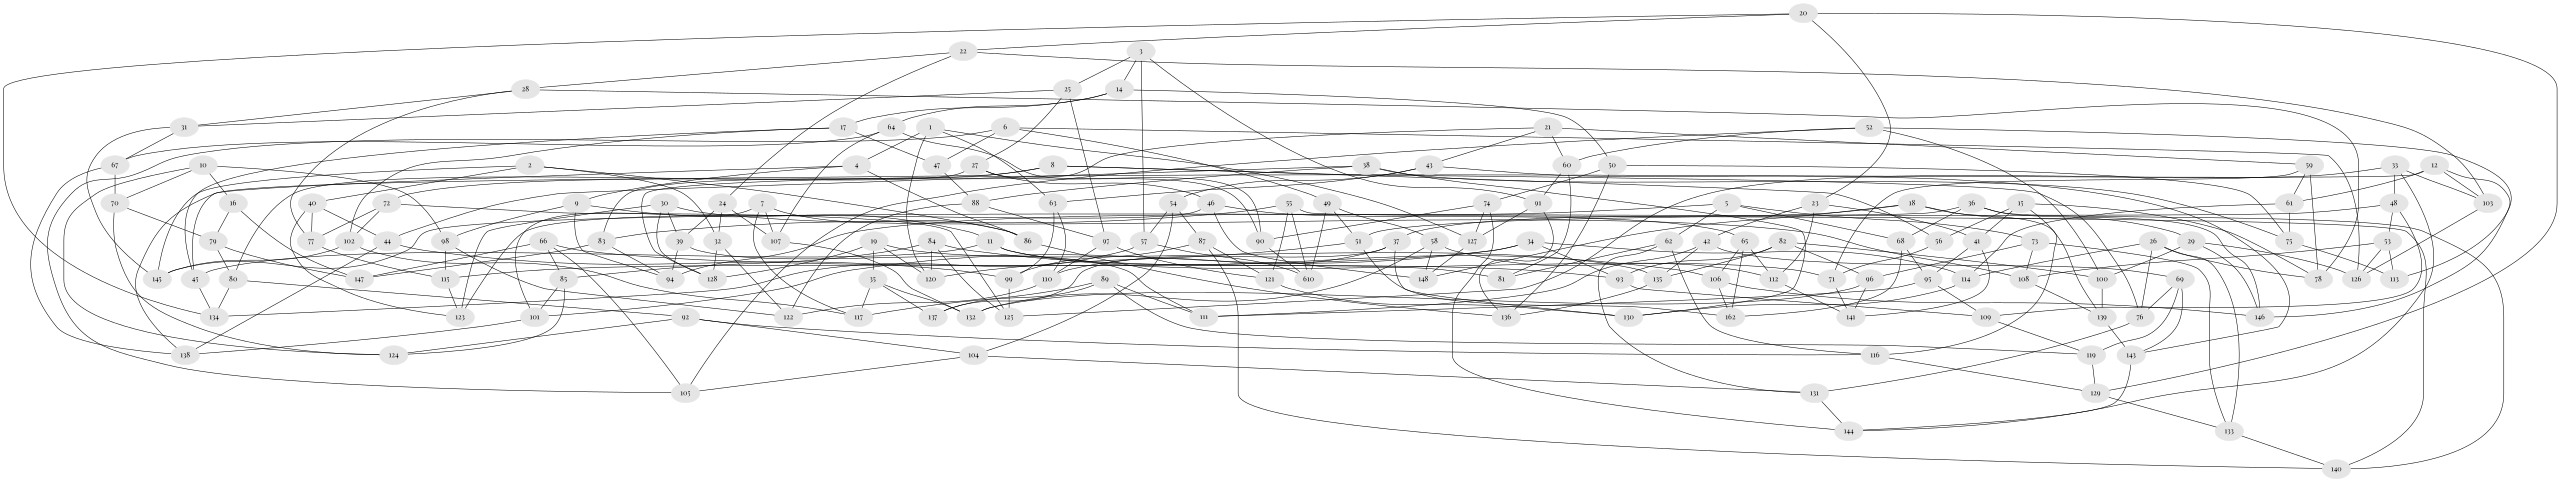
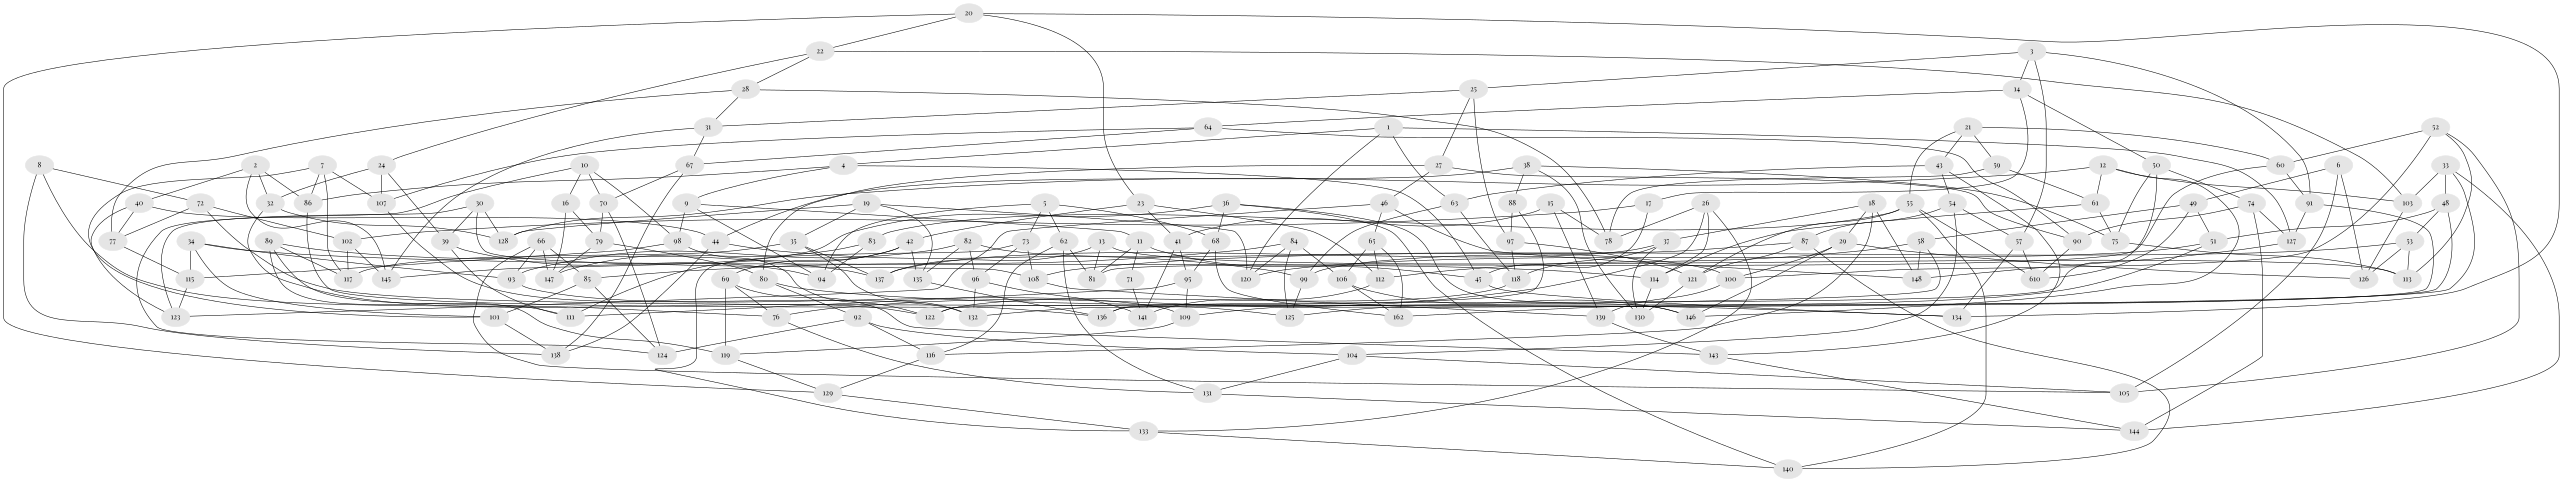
(937, 165) -> none
(1083, 171) -> (1921, 154)
(2047, 181) -> none
none -> (1102, 241)
(1939, 241) -> none
(1047, 279) -> (1516, 279)
